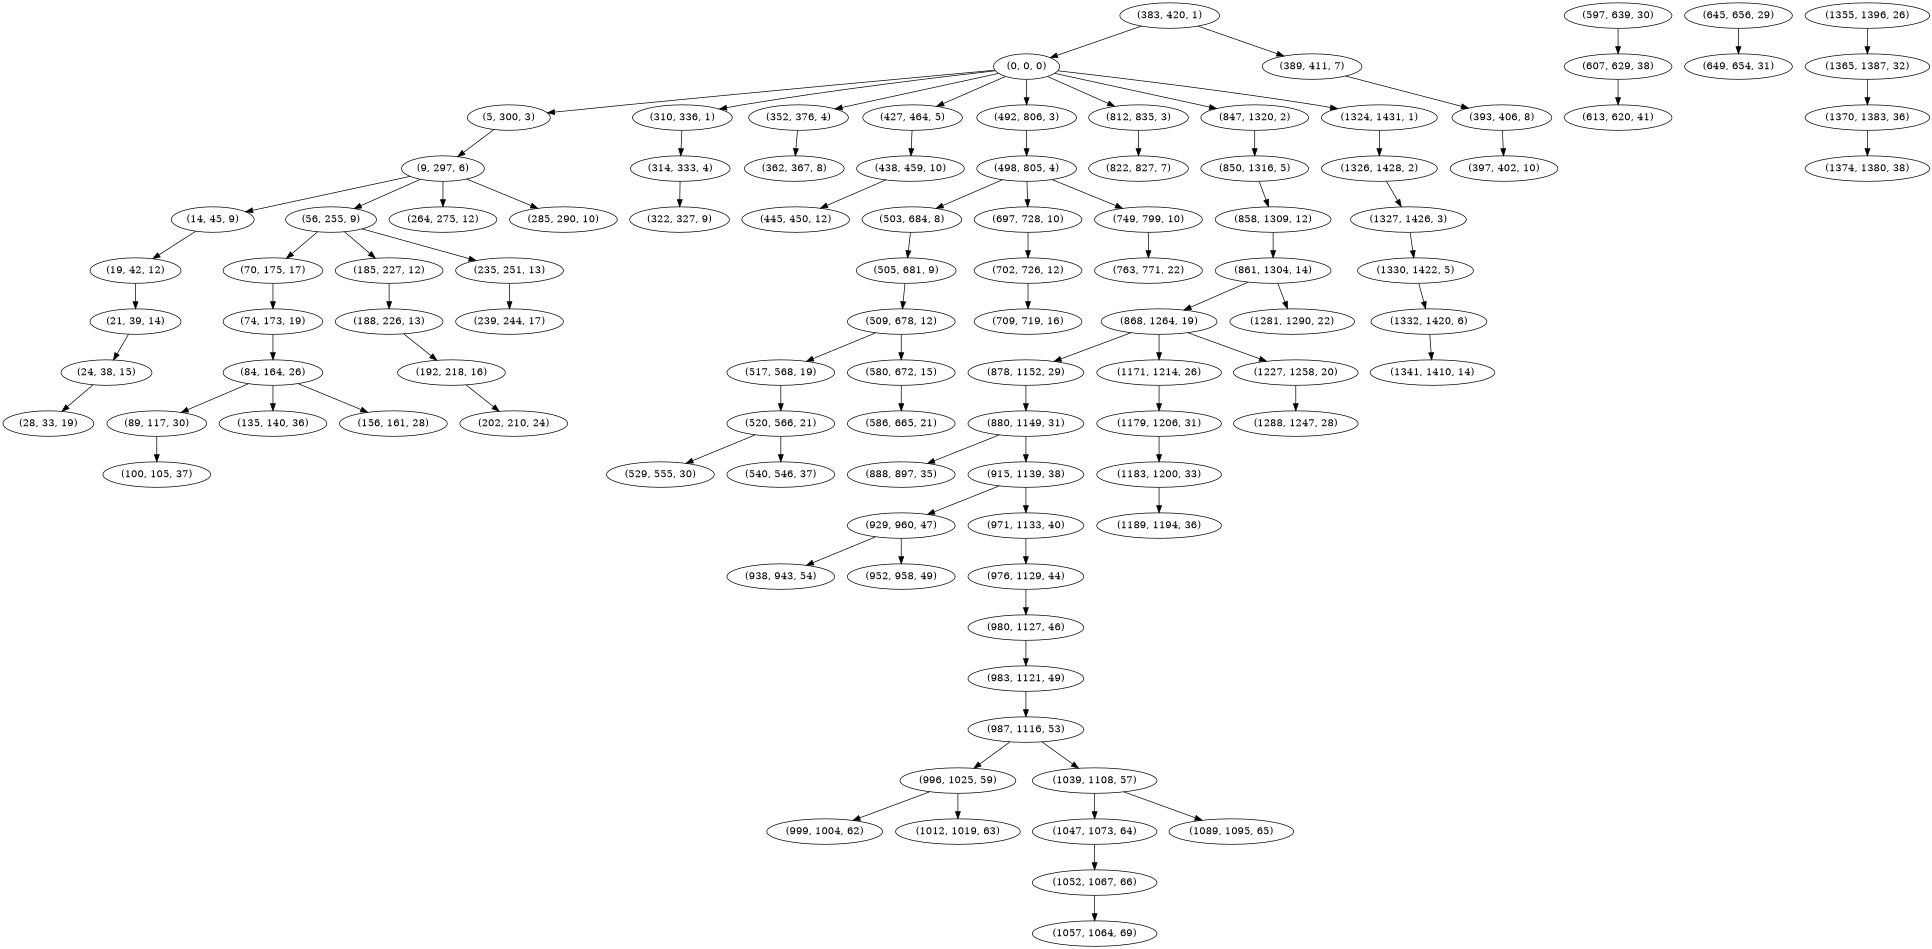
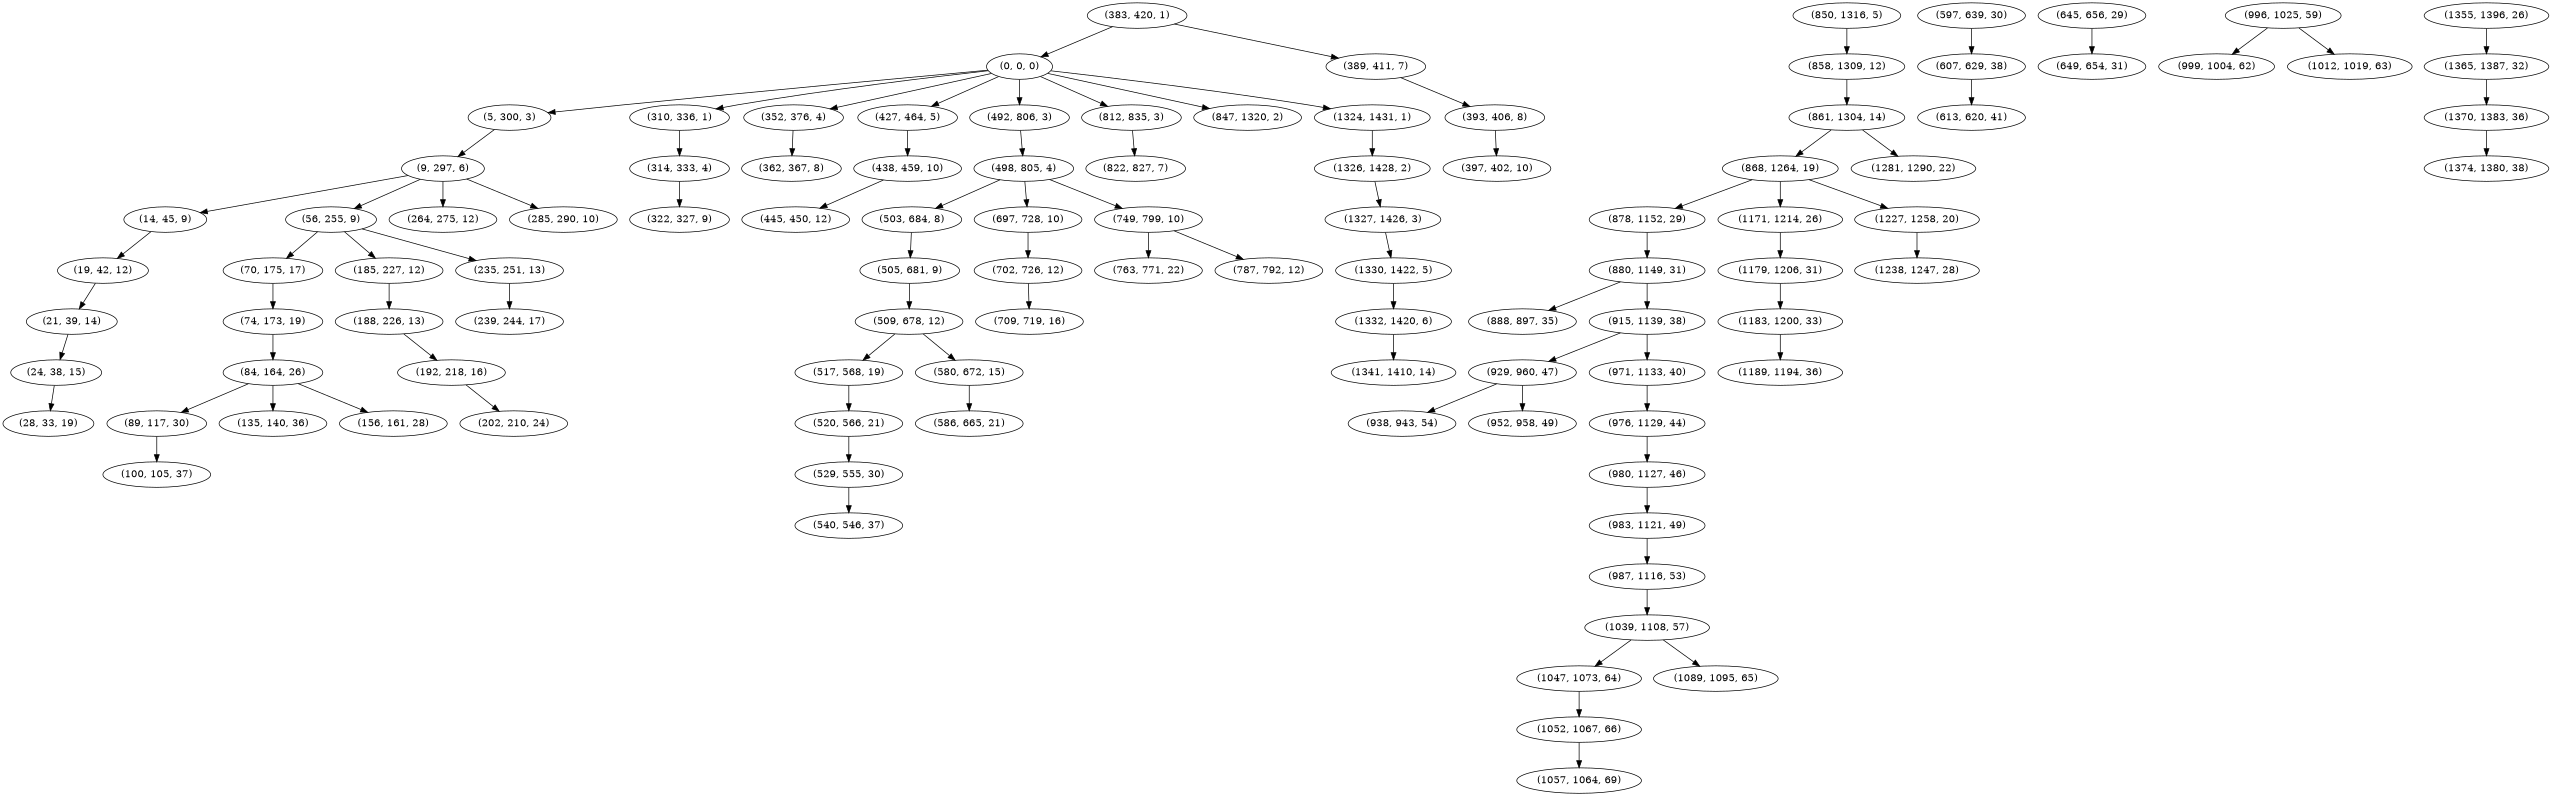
(1255, 140) -> none
none -> (1269, 271)
(1296, 424) -> (1917, 271)
(781, 446) -> (849, 497)
(995, 753) -> none
